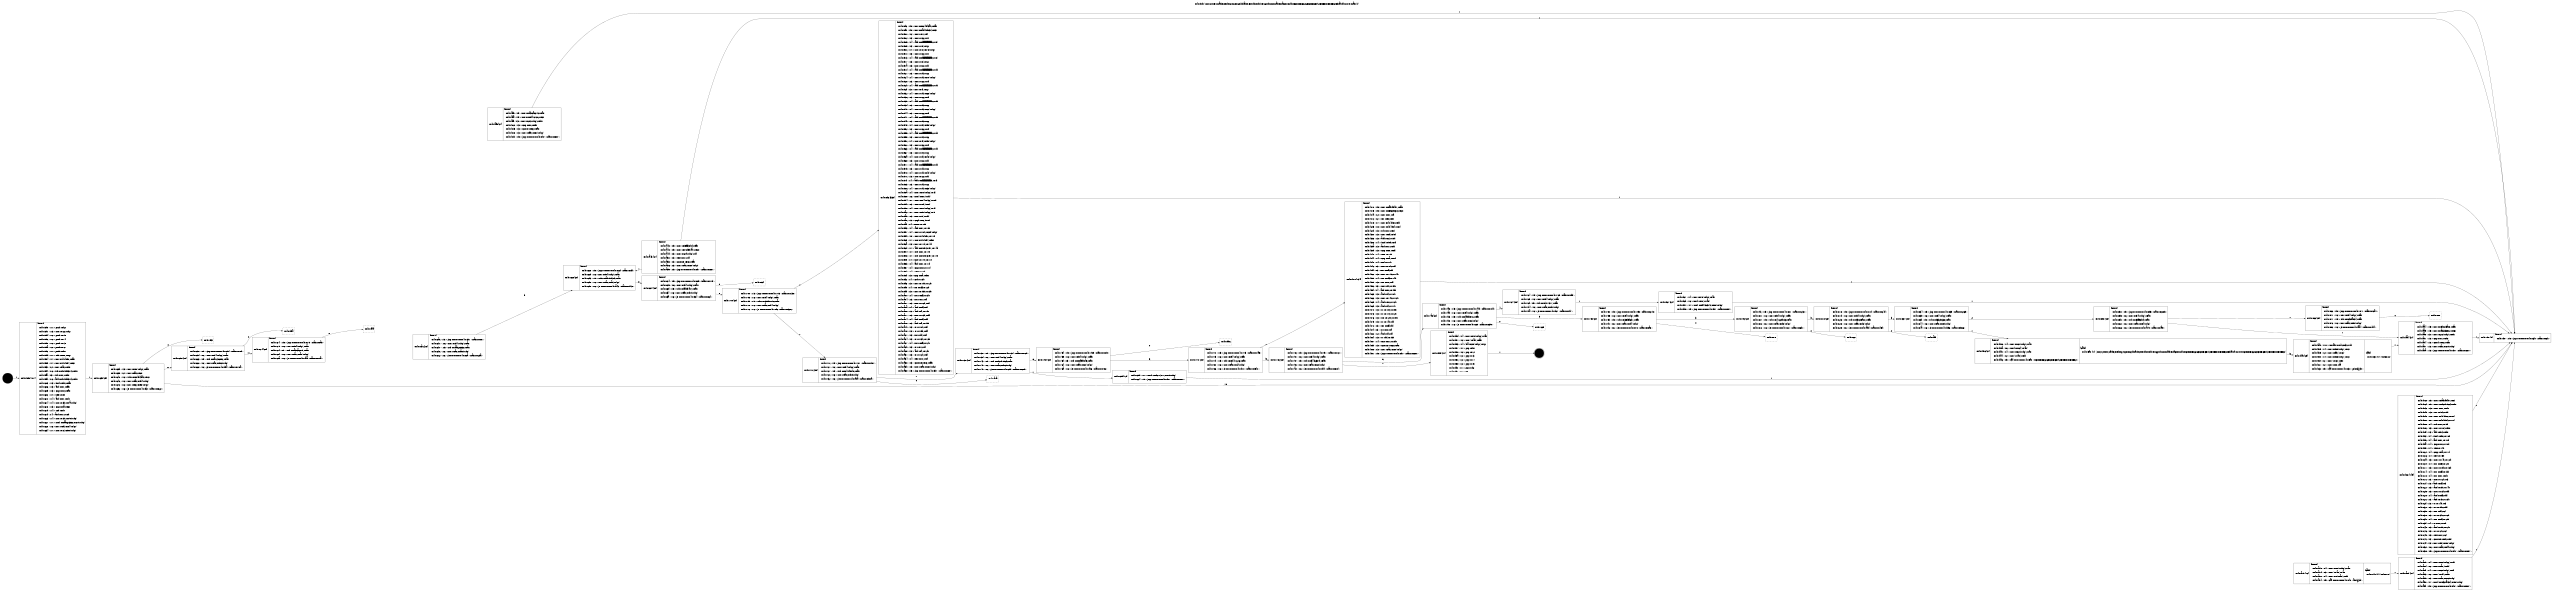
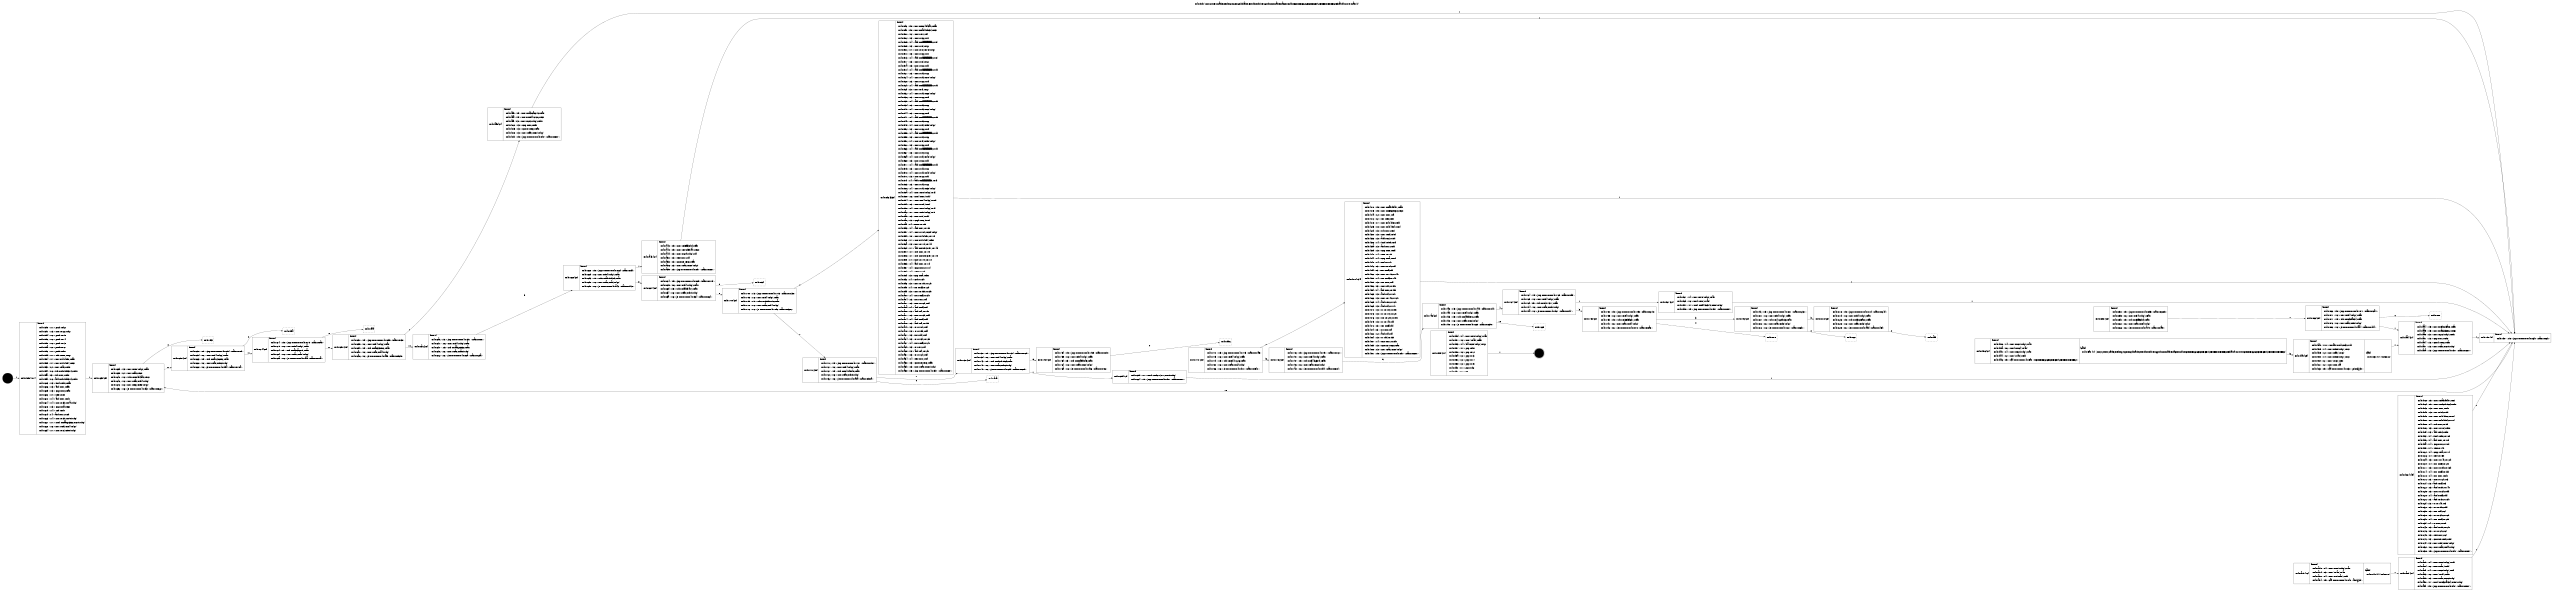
(639, 270) -> (638, 267)
(1539, 319) -> (1578, 311)
(1931, 319) -> none
(1499, 322) -> (1499, 322)
(2282, 333) -> (2388, 328)
none -> (369, 347)
(1149, 360) -> none
(1386, 367) -> none
(1346, 385) -> (1351, 392)
